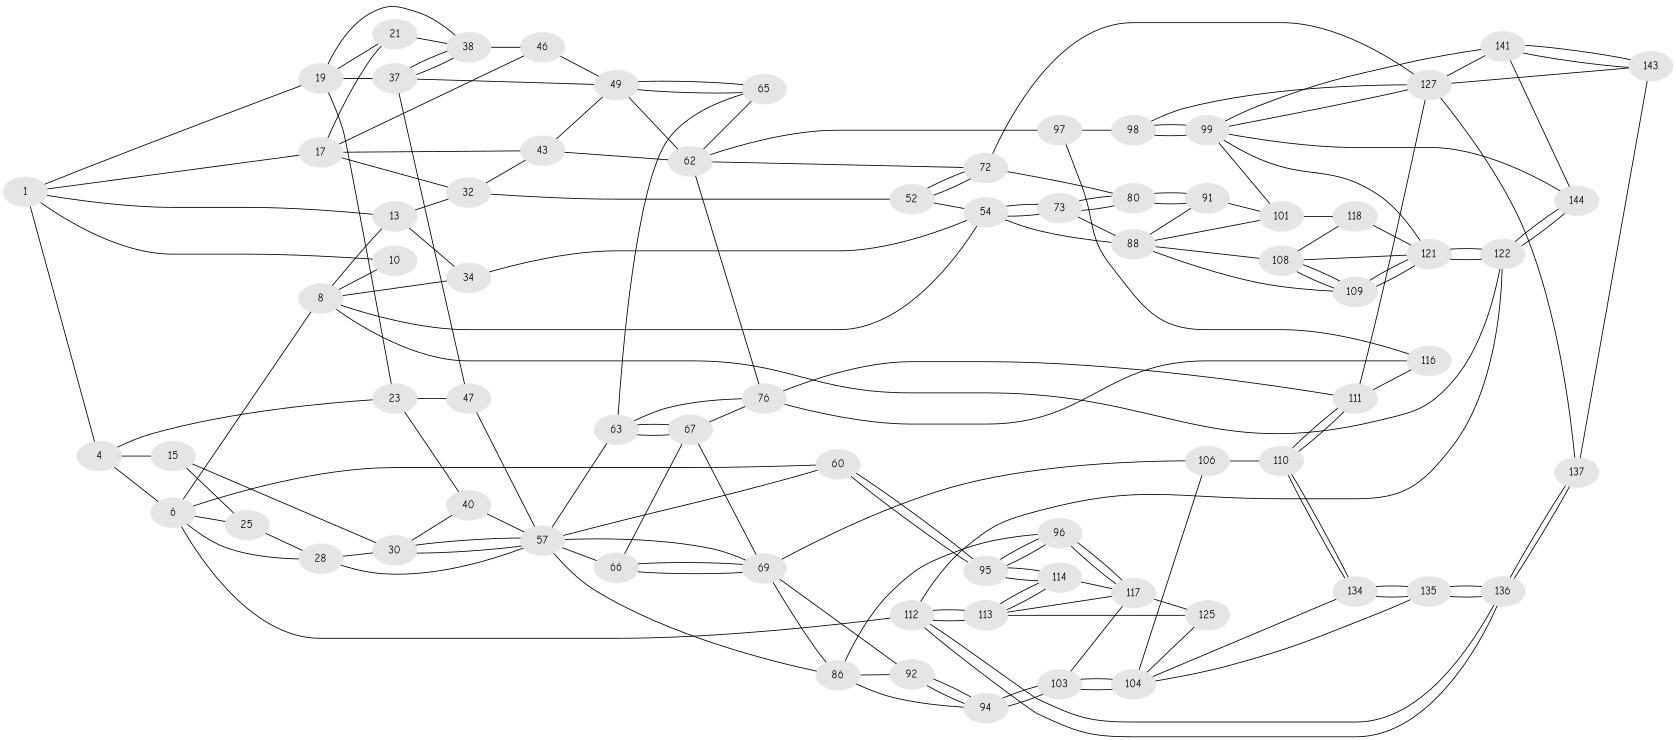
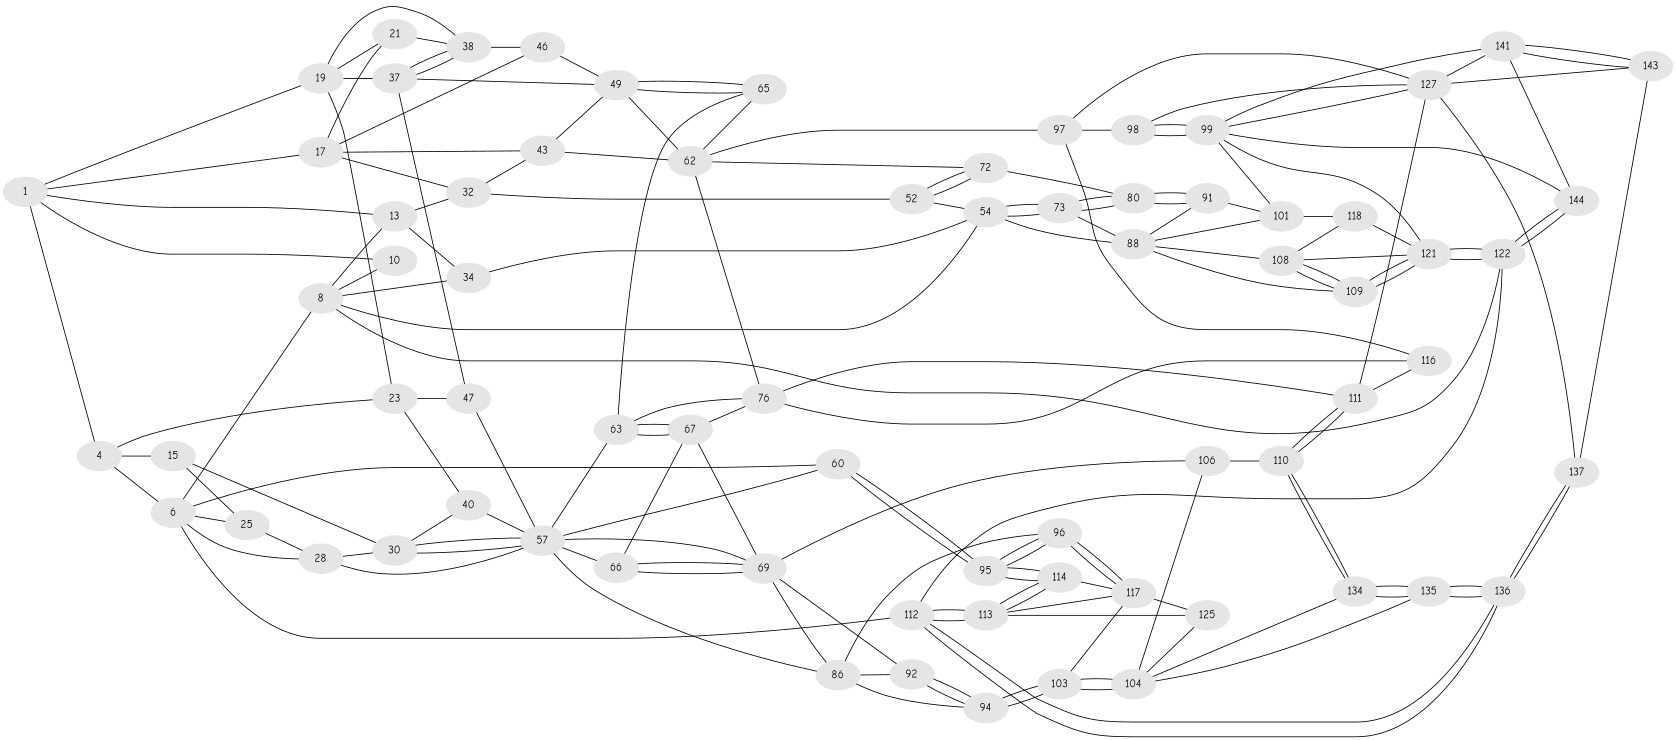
(1178, 23) -> (1234, 54)
